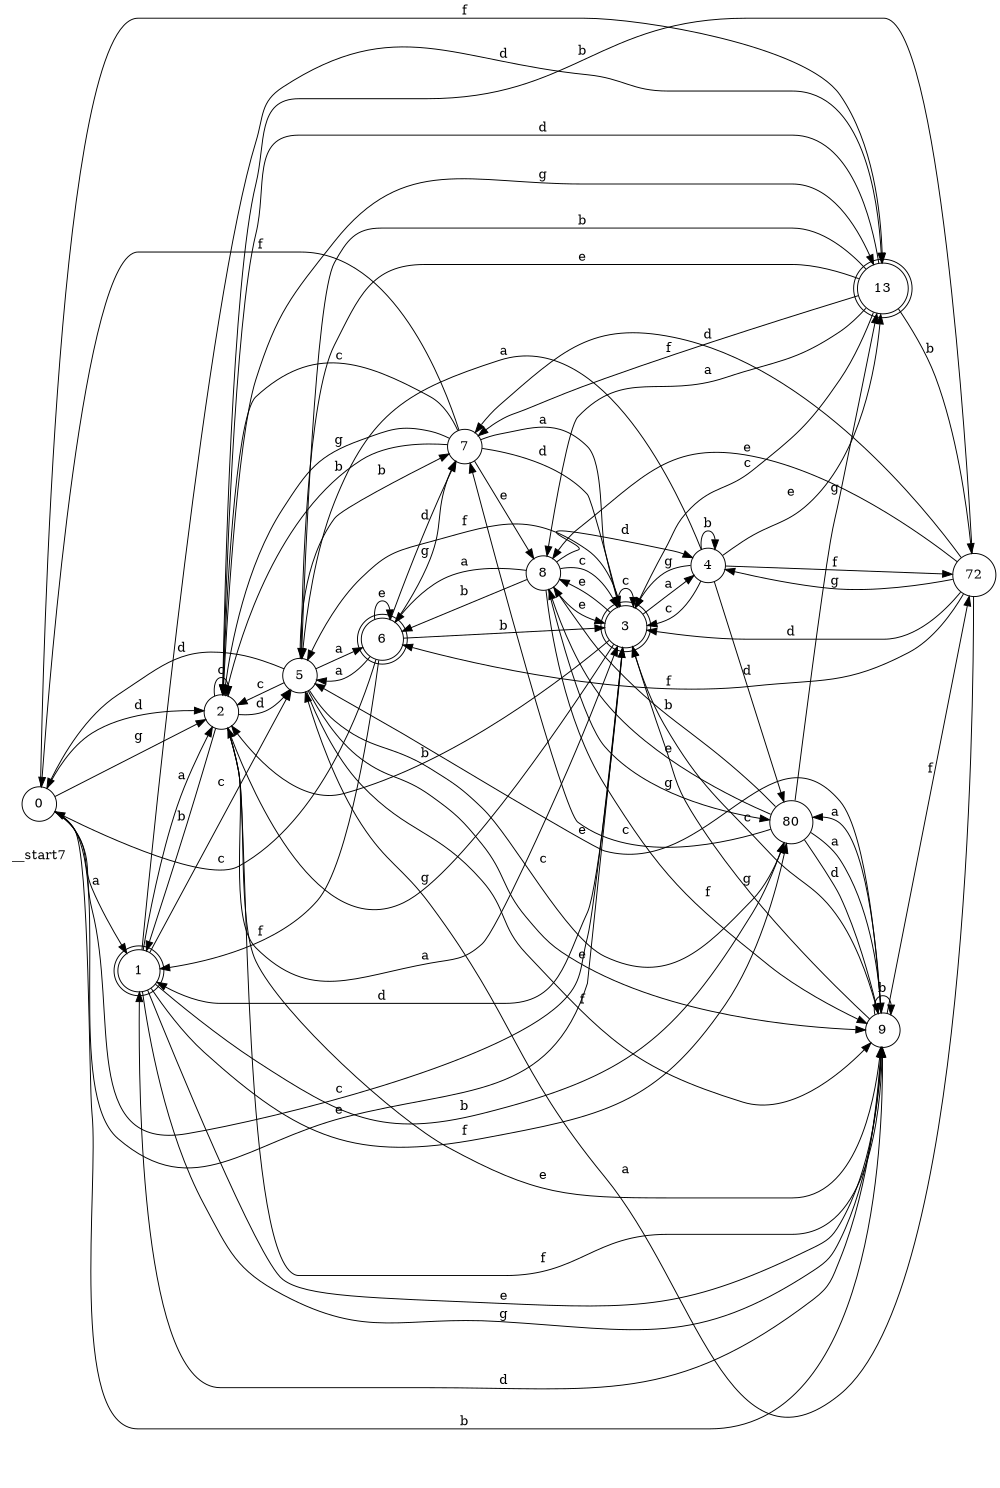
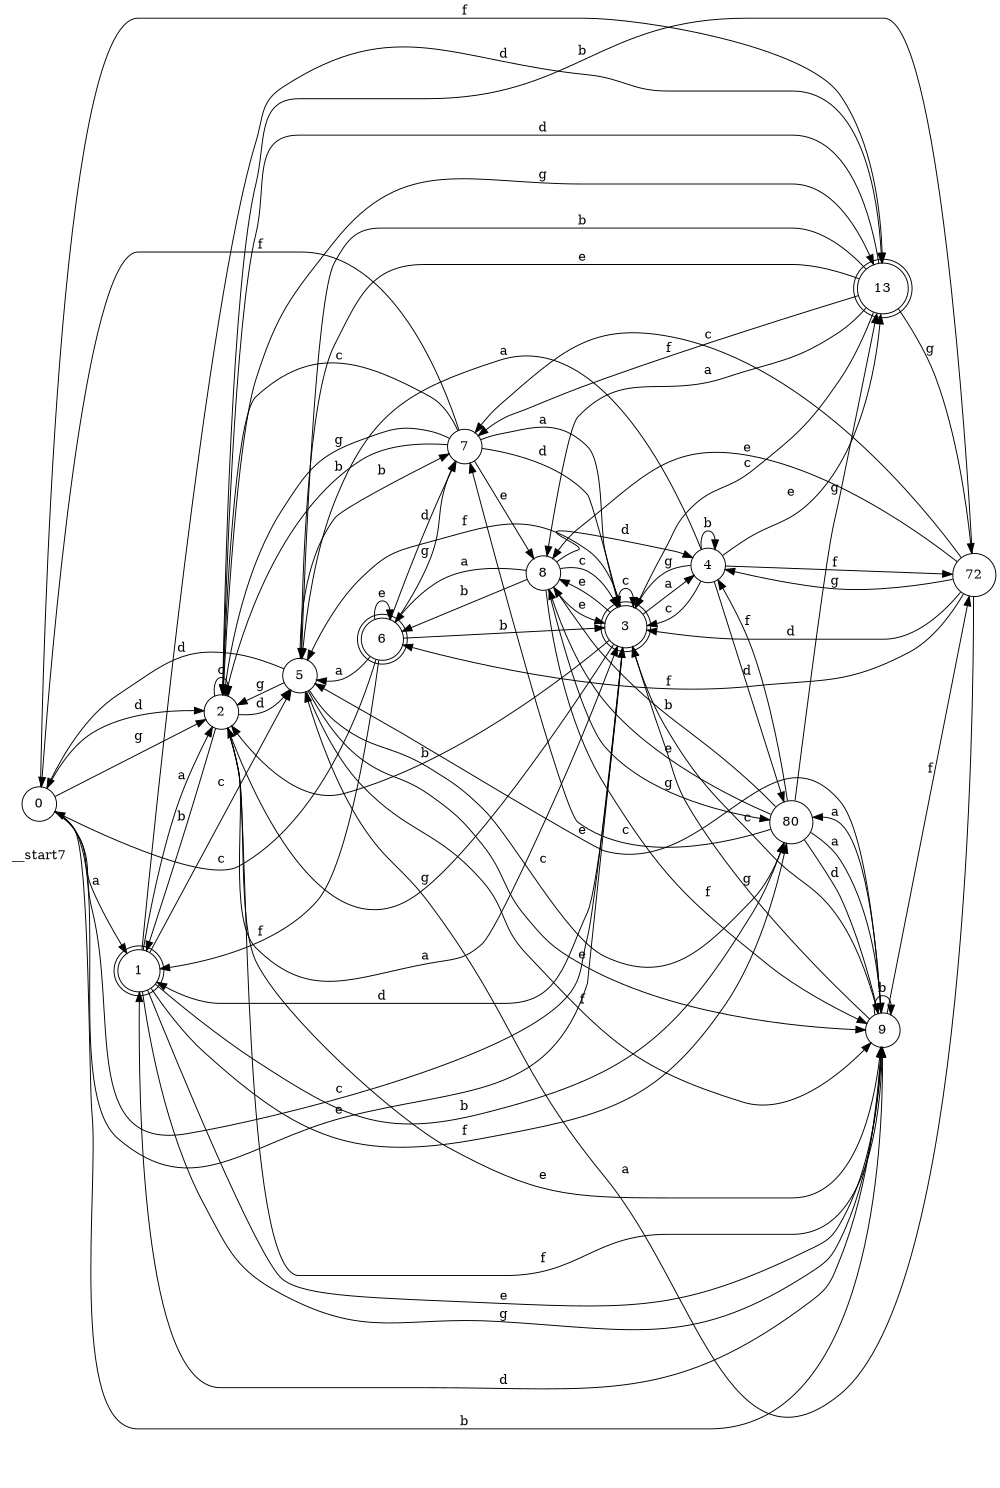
(708, 335) -> (708, 335)
(931, 349) -> (931, 349)
(335, 660) -> none
(261, 685) -> (261, 685)
none -> (765, 691)
